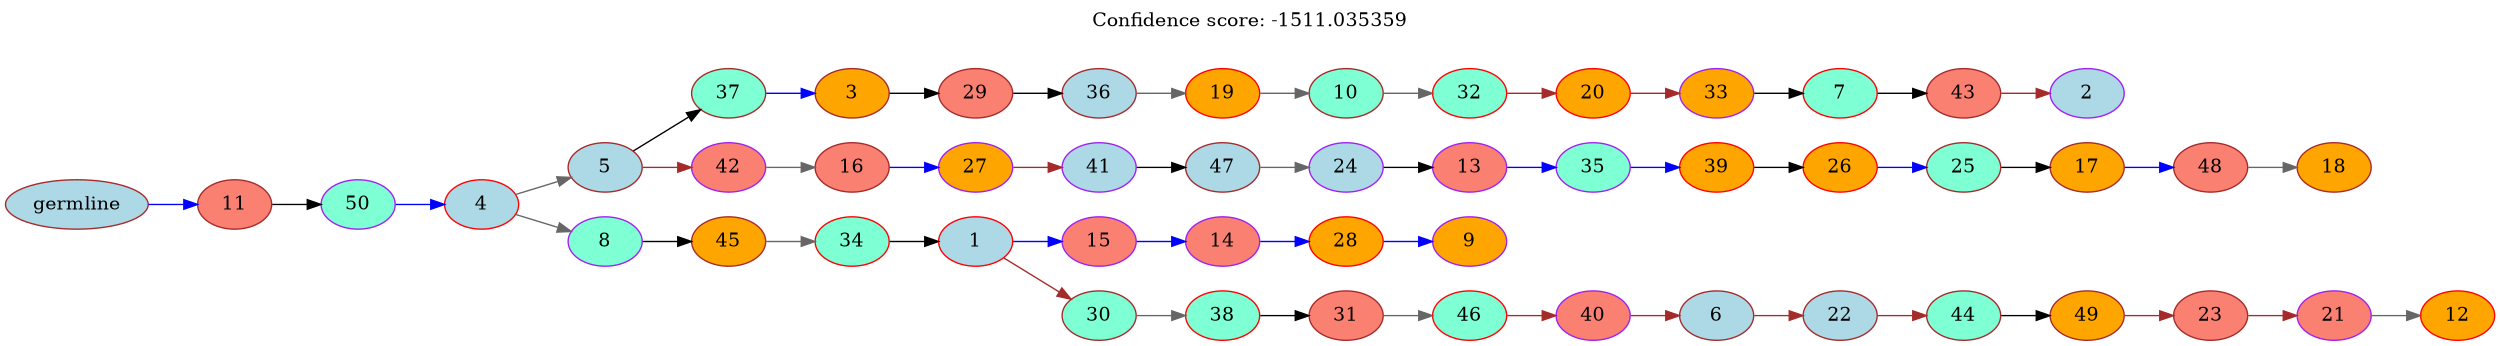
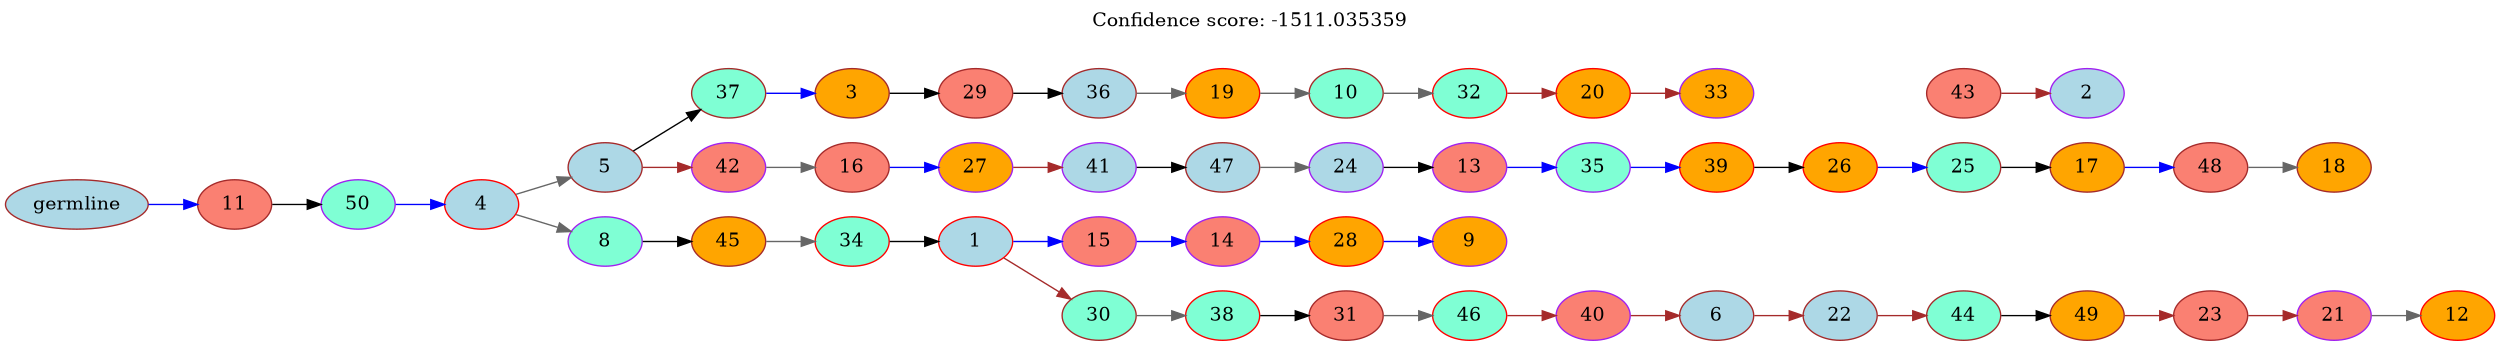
(1840, 93) -> none
